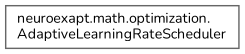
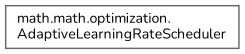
(122, 27) -> (122, 27)
